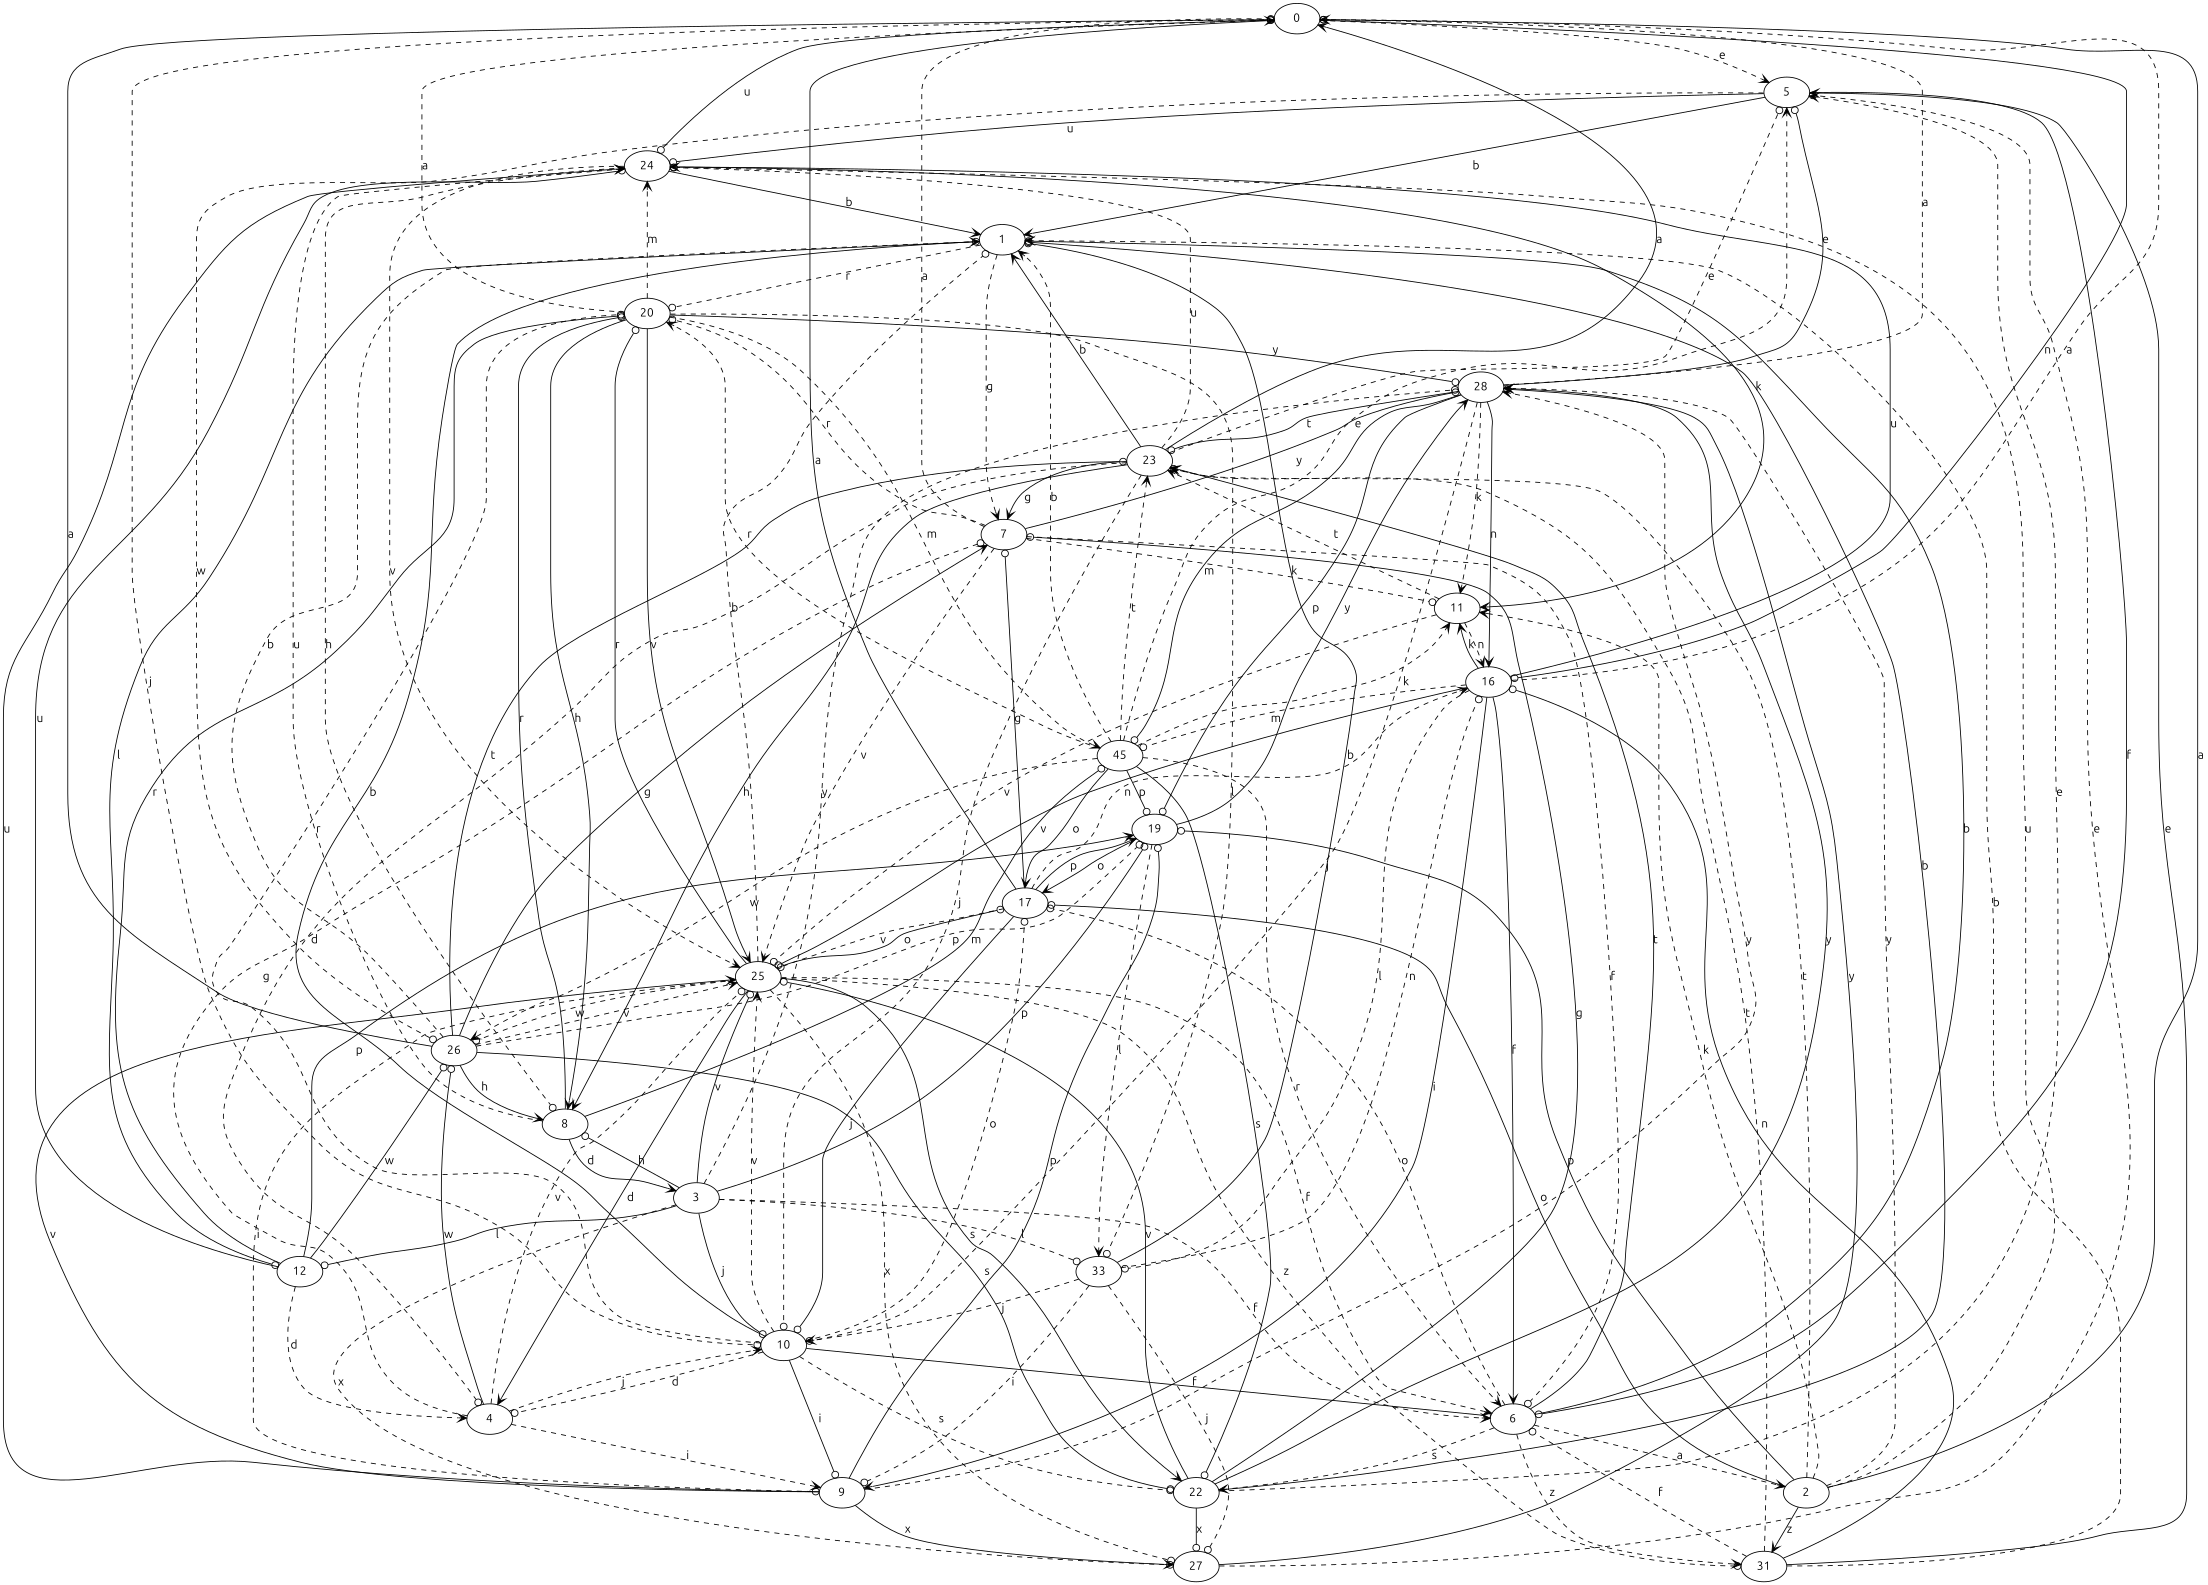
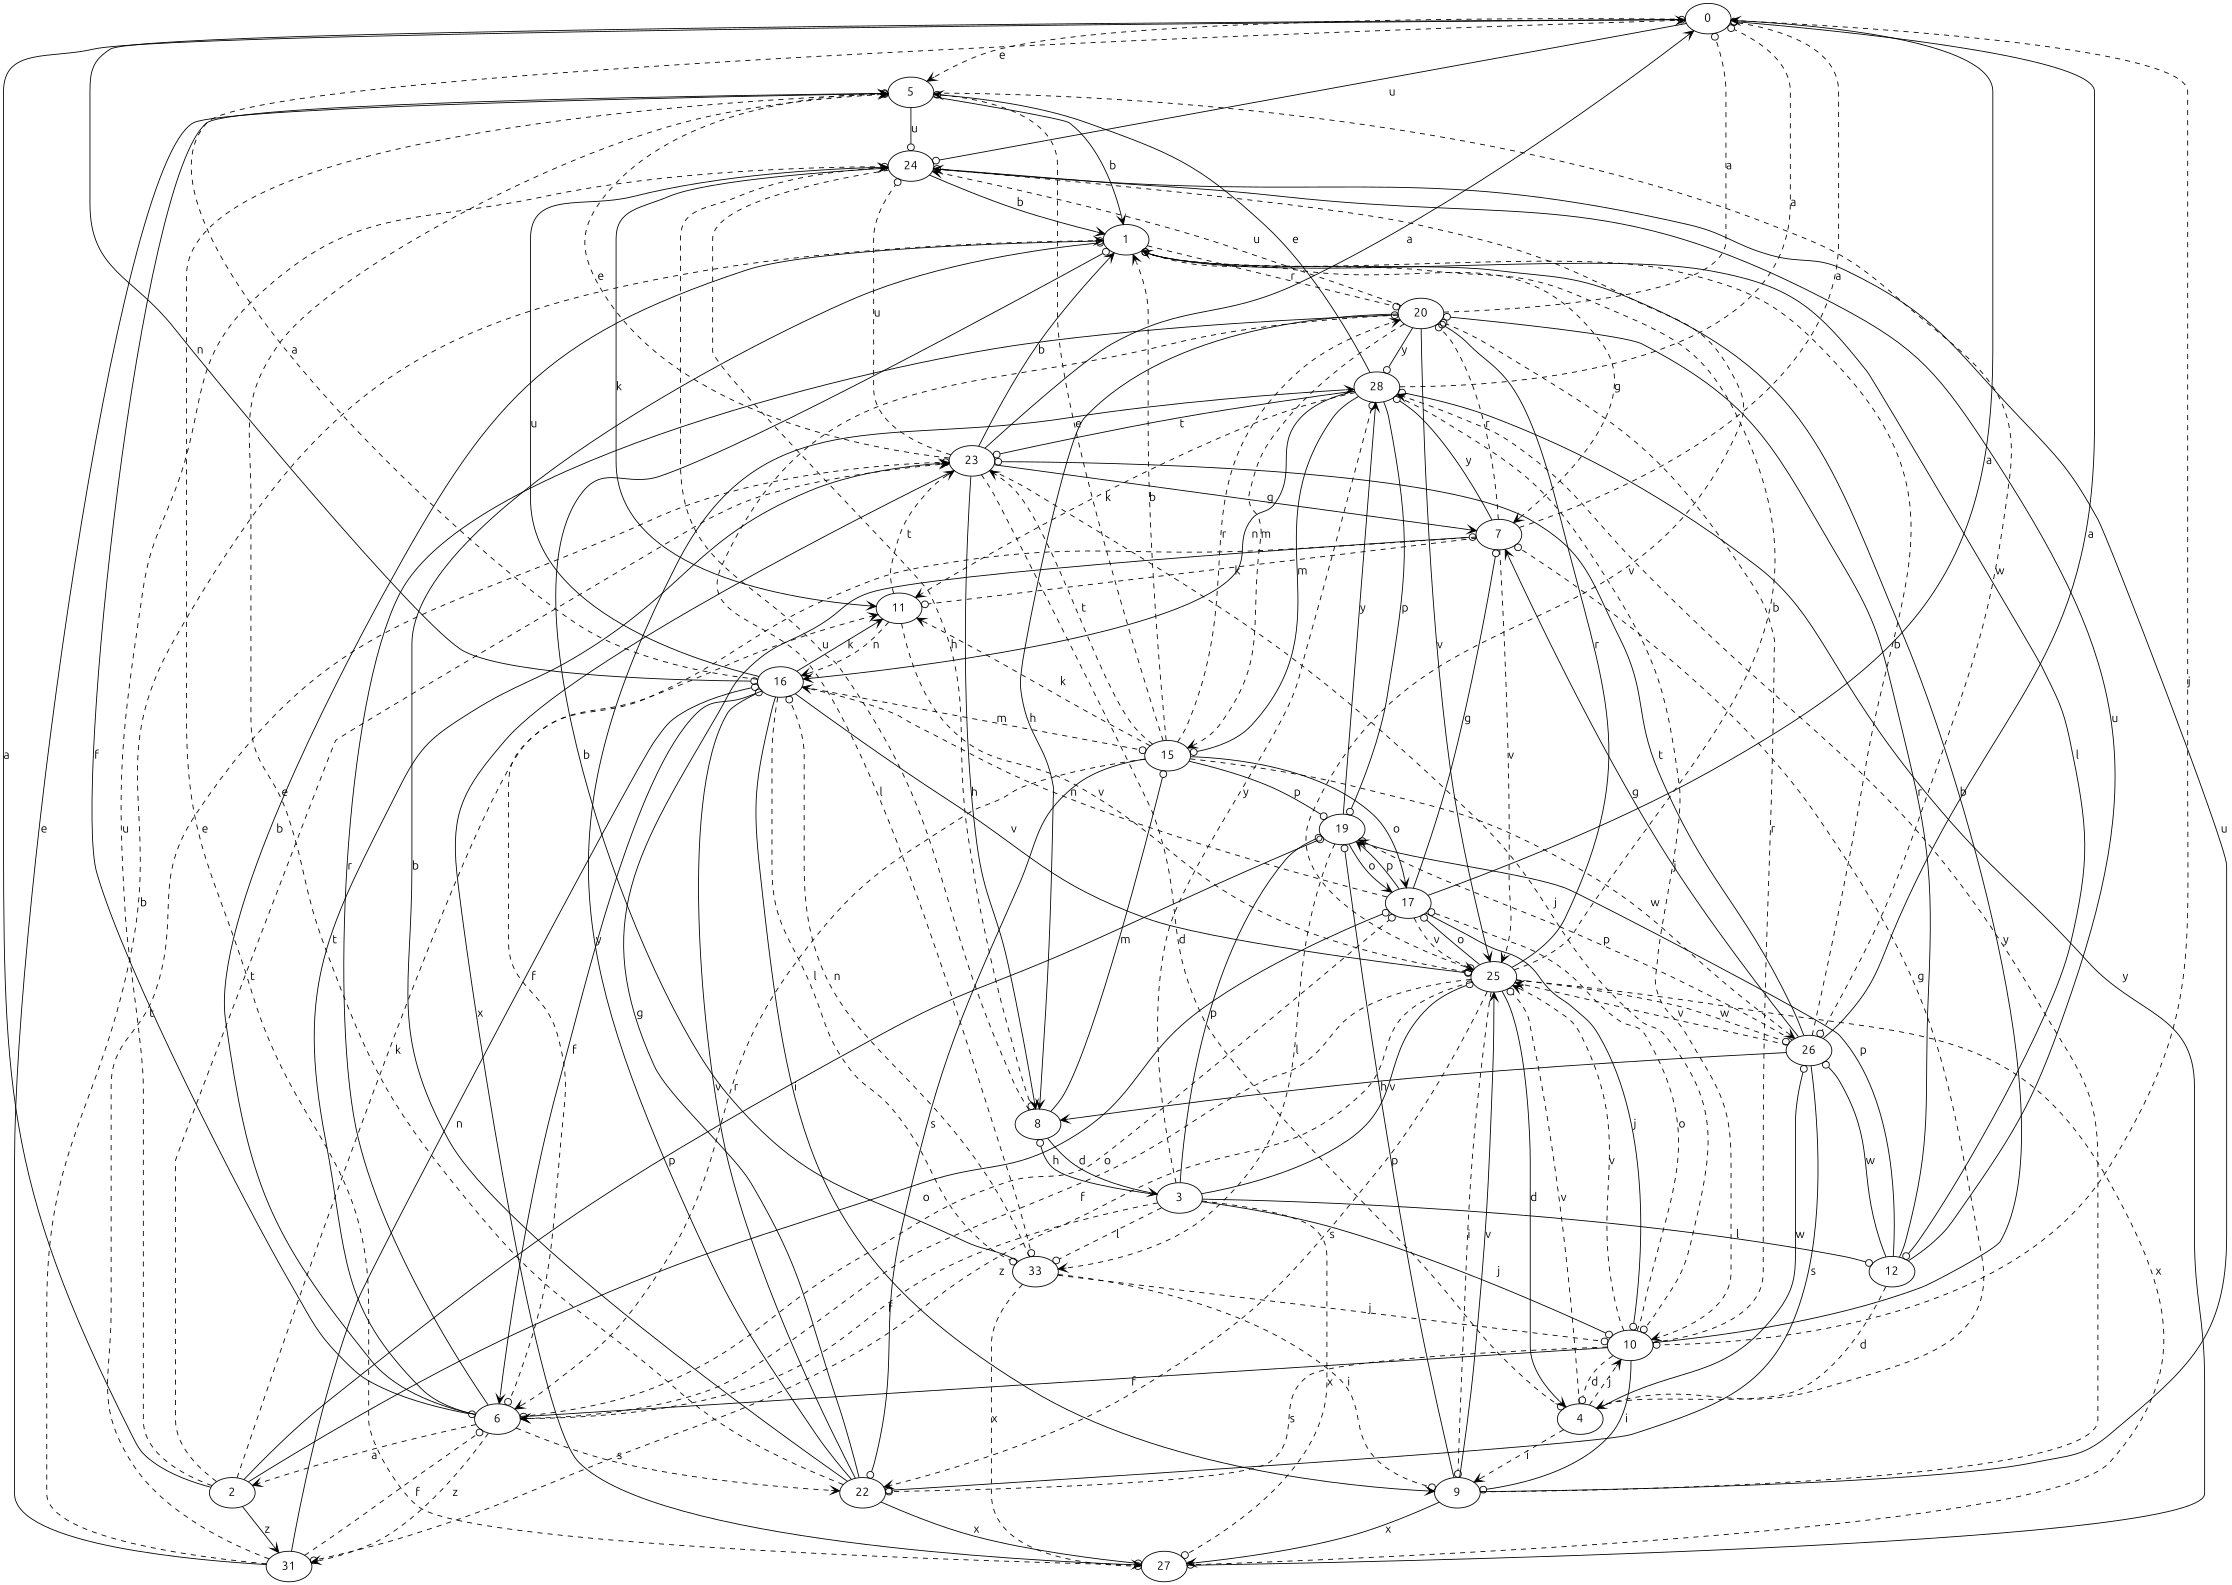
(653, 240) -> (1257, 240)
(519, 684) -> (473, 523)
(1120, 756) -> (1168, 756)
(1884, 838) -> none
none -> (494, 1121)
(1118, 1149) -> (715, 1089)
(969, 1239) -> (1250, 1312)
(1207, 1419) -> (994, 1419)
